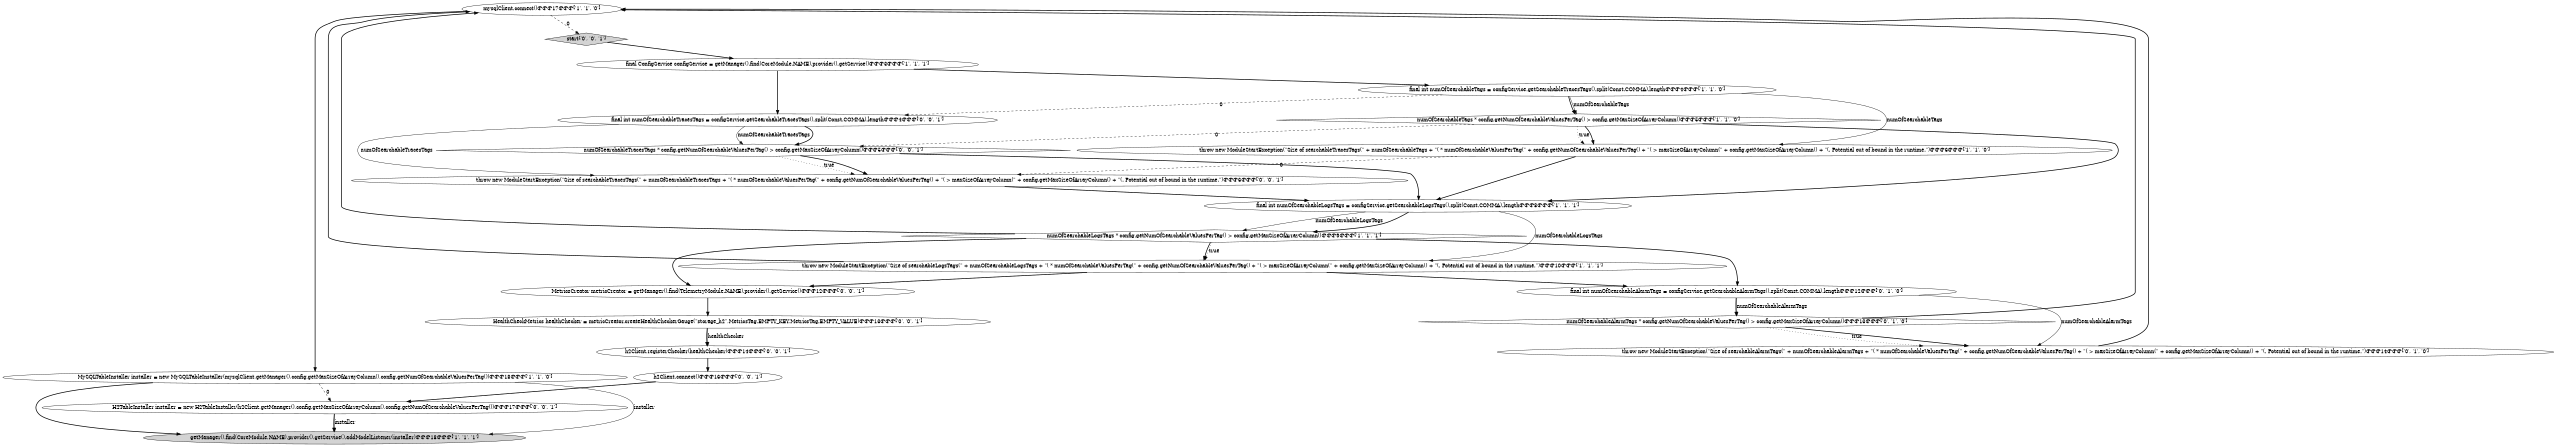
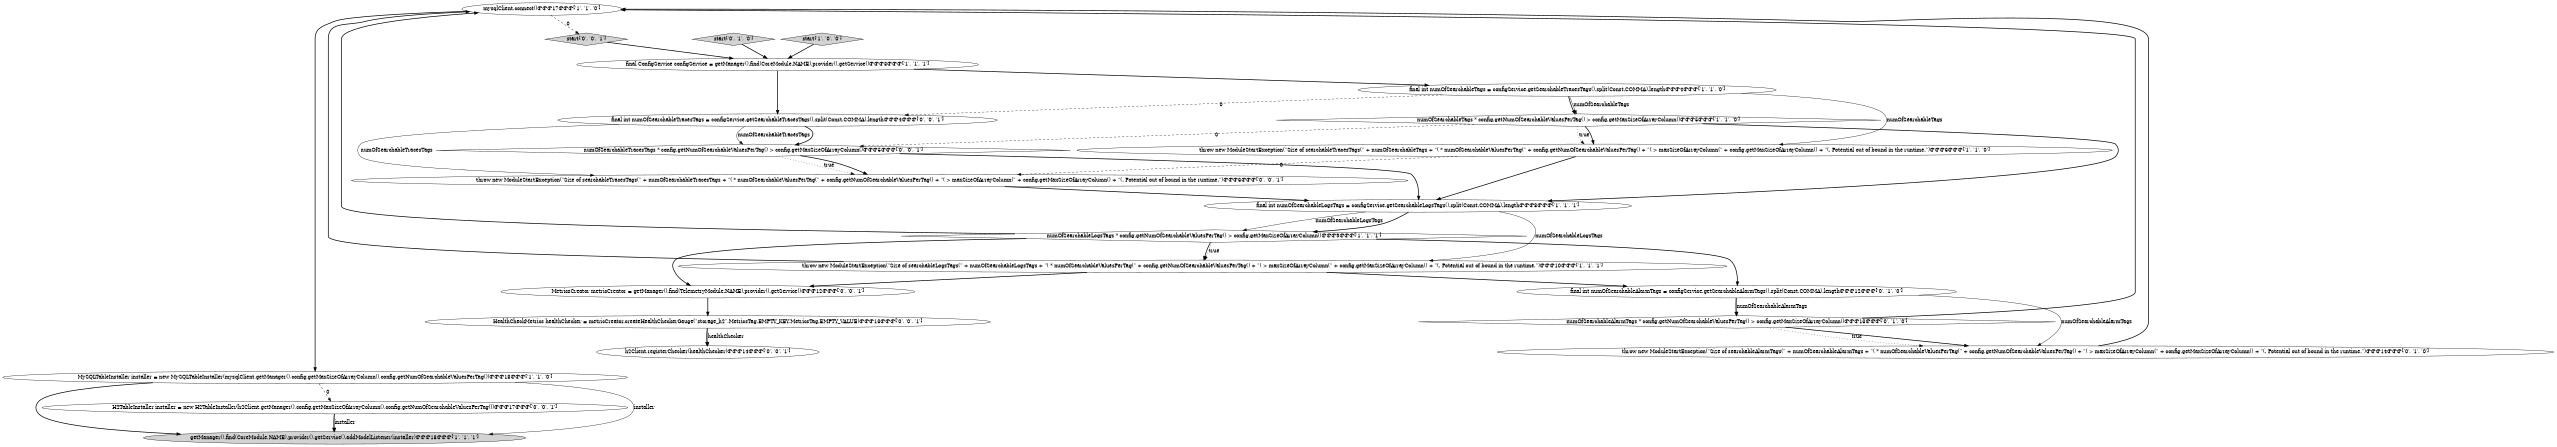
none -> (734, 39)
none -> (822, 39)
(708, 377) -> none
